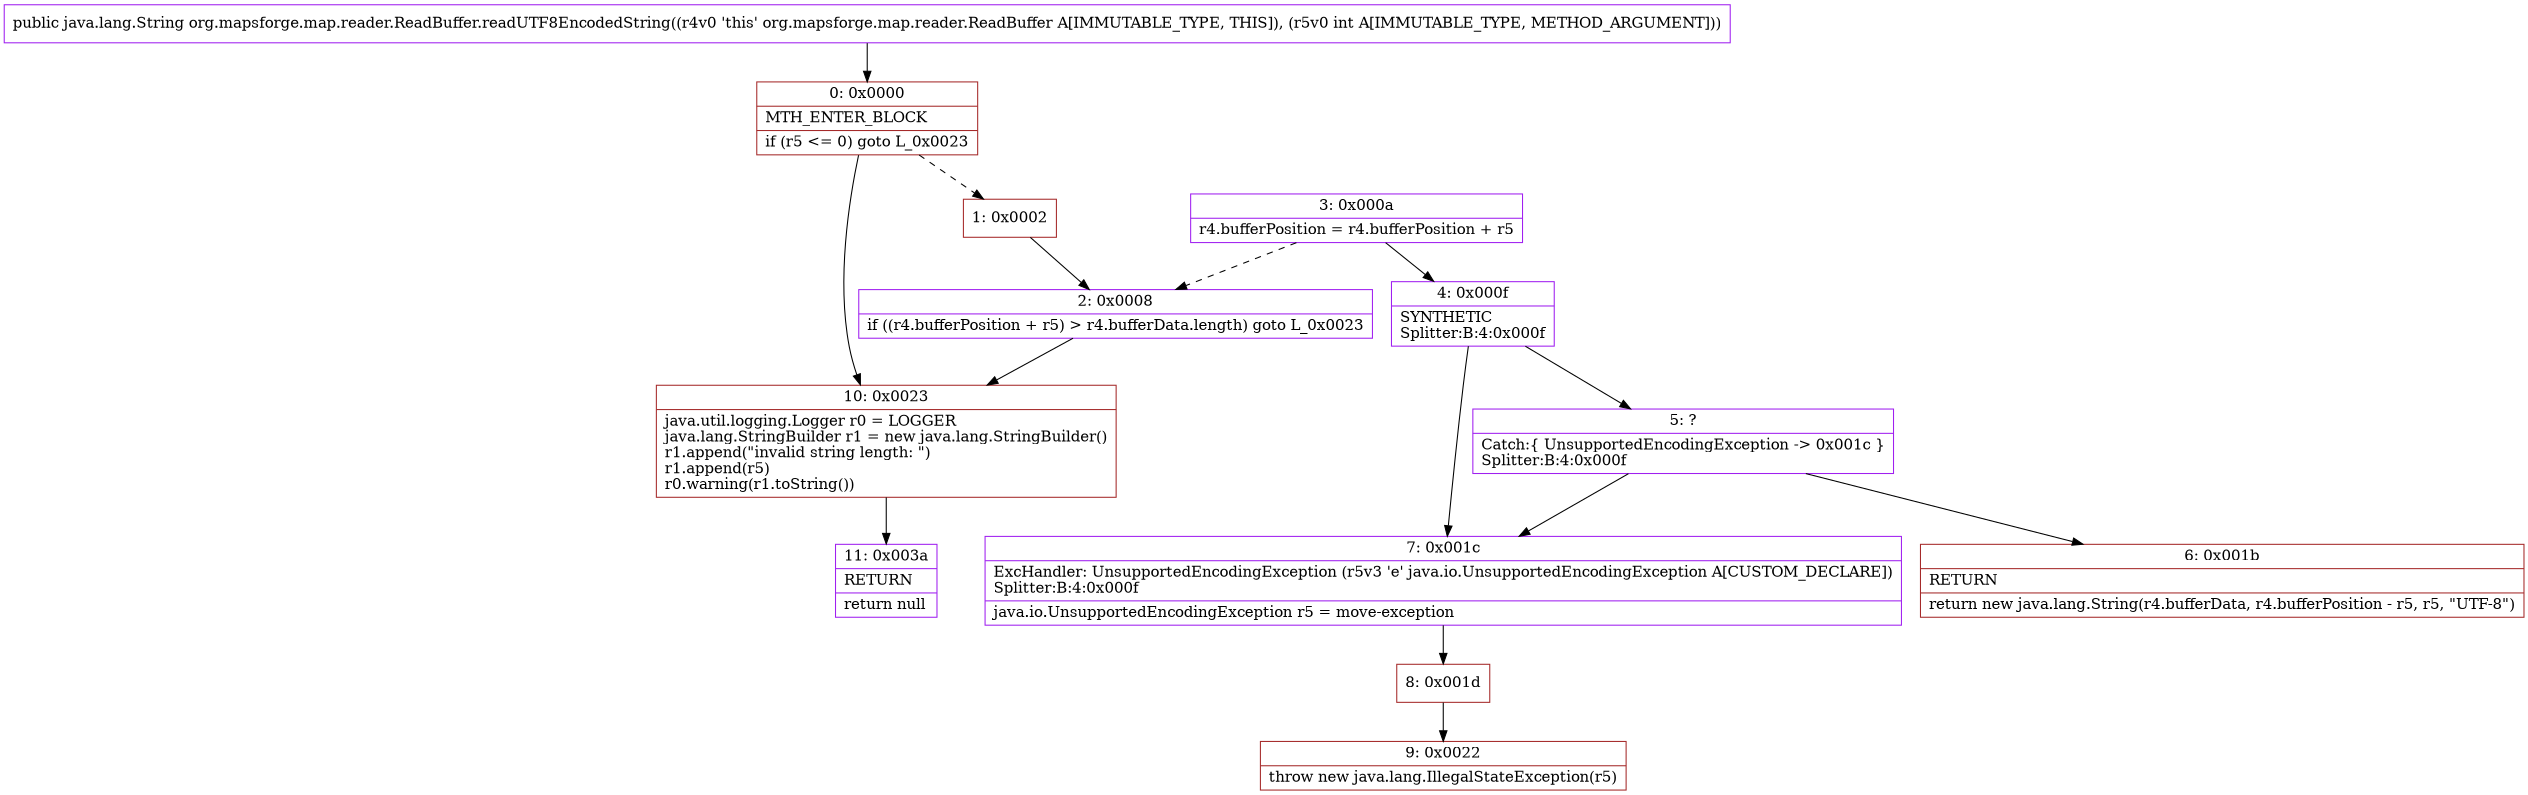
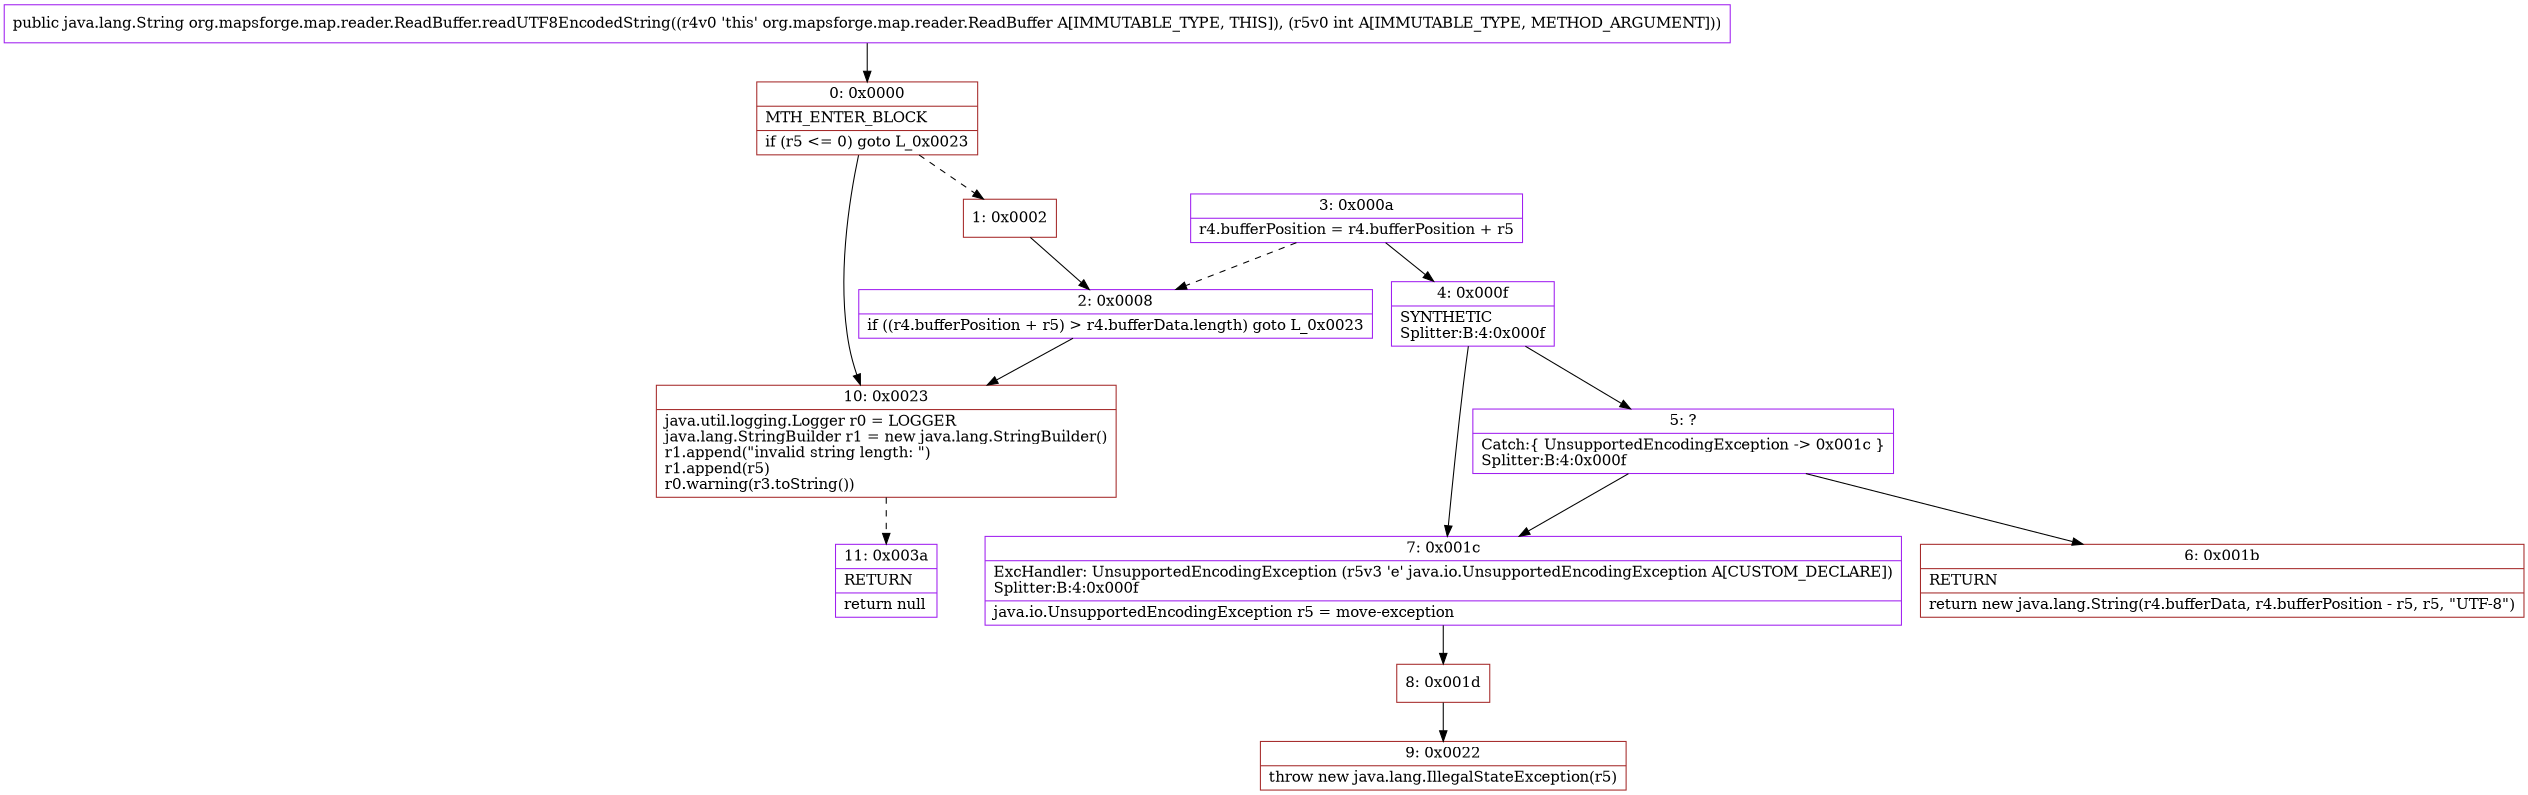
(760, 485) -> (760, 485)
(886, 515) -> (886, 515)
